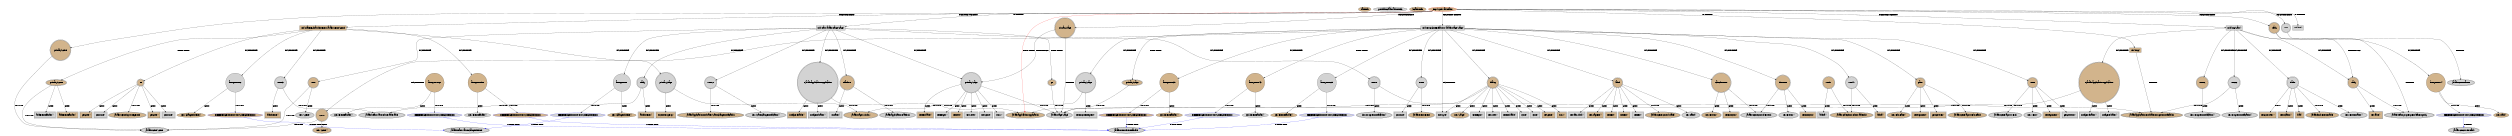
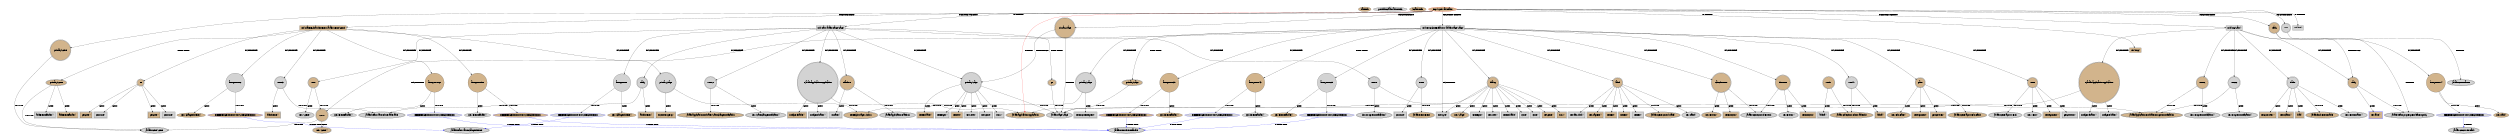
(1029, 50) -> (1029, 50)
none -> (380, 53)
(2143, 82) -> (2177, 99)
(2278, 106) -> (2278, 106)
(127, 115) -> none
(861, 115) -> (861, 115)
(2376, 115) -> (2376, 115)
(248, 127) -> (317, 98)
